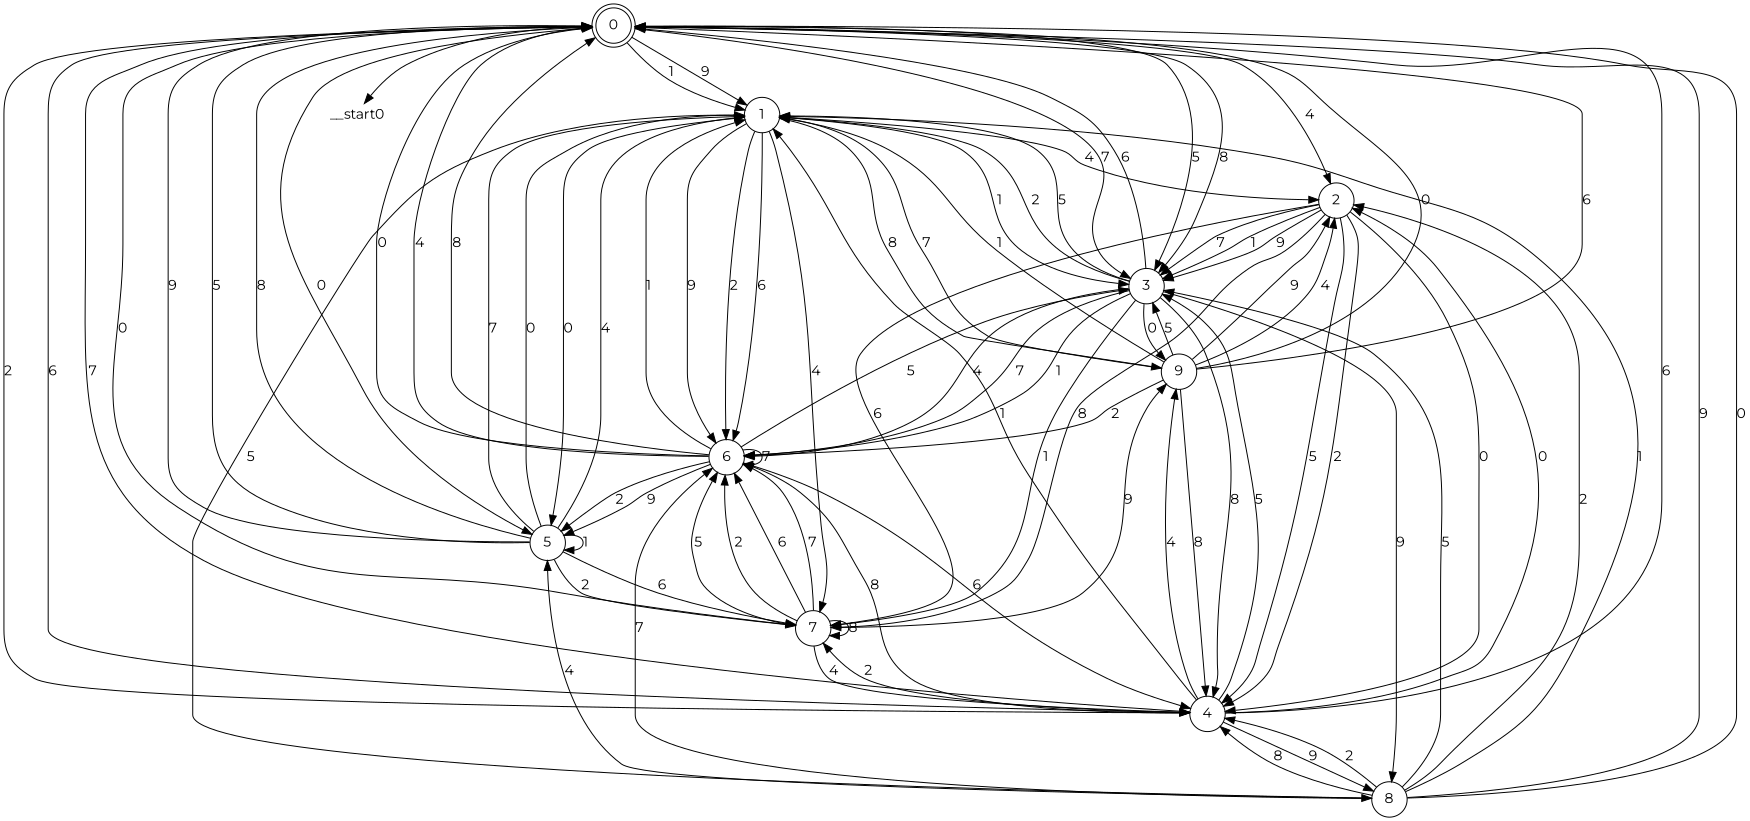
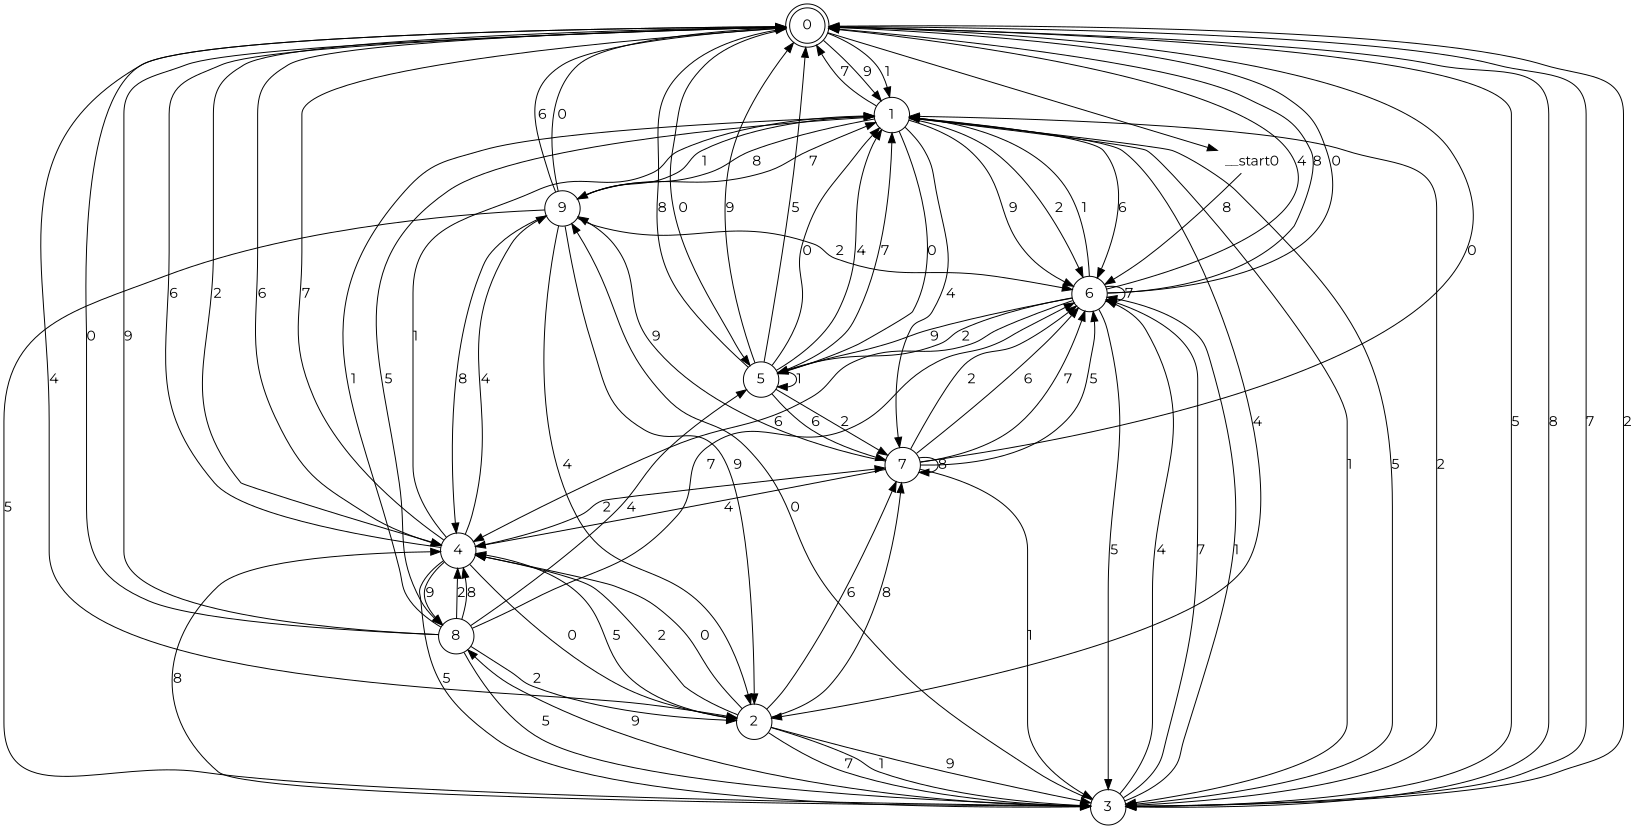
none -> (845, 84)
(1125, 158) -> (1628, 422)
(1026, 509) -> (1028, 611)
(914, 680) -> (1177, 232)
